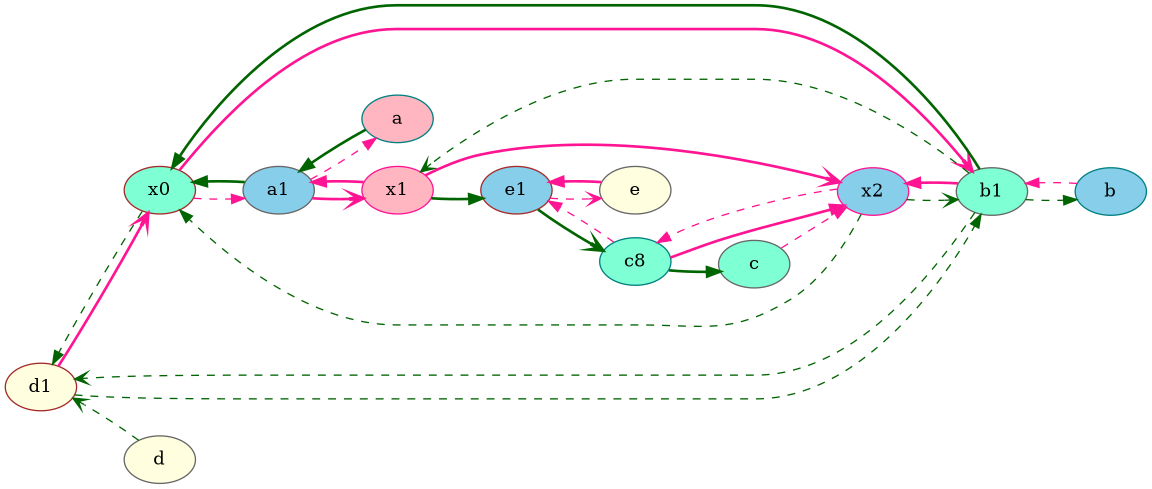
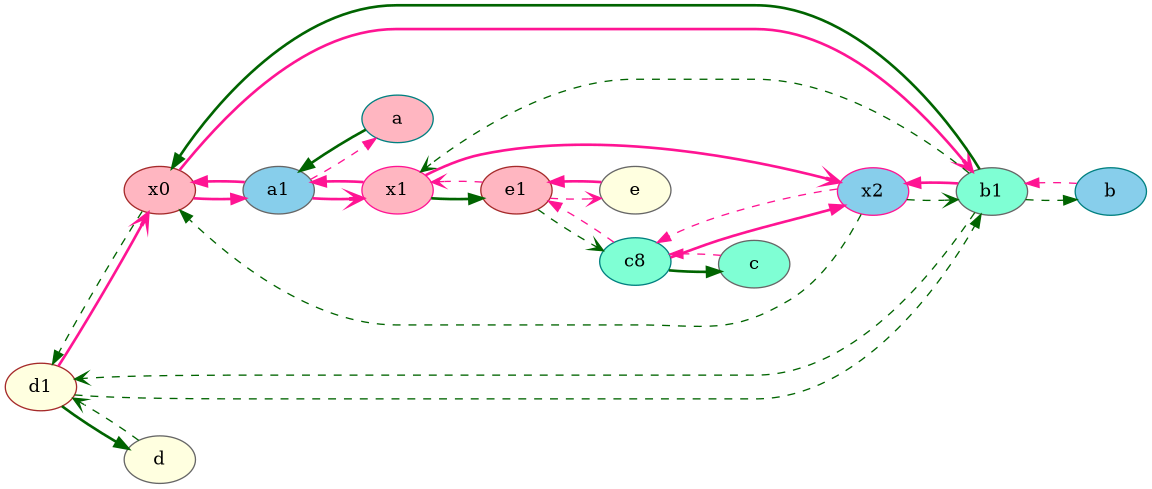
(226, 181) -> (226, 181)
none -> (464, 181)
(160, 190) -> (160, 190)
(516, 190) -> (516, 190)
(212, 199) -> (212, 199)
(564, 228) -> (564, 228)
(808, 231) -> (703, 254)
none -> (89, 425)
